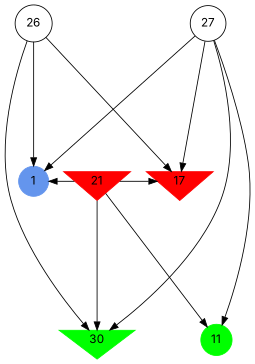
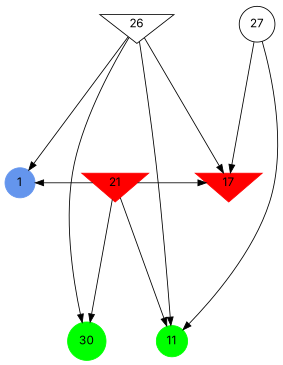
(34, 23) -> (137, 24)
(123, 100) -> none
none -> (157, 172)
(220, 201) -> none
(97, 340) -> (87, 341)
